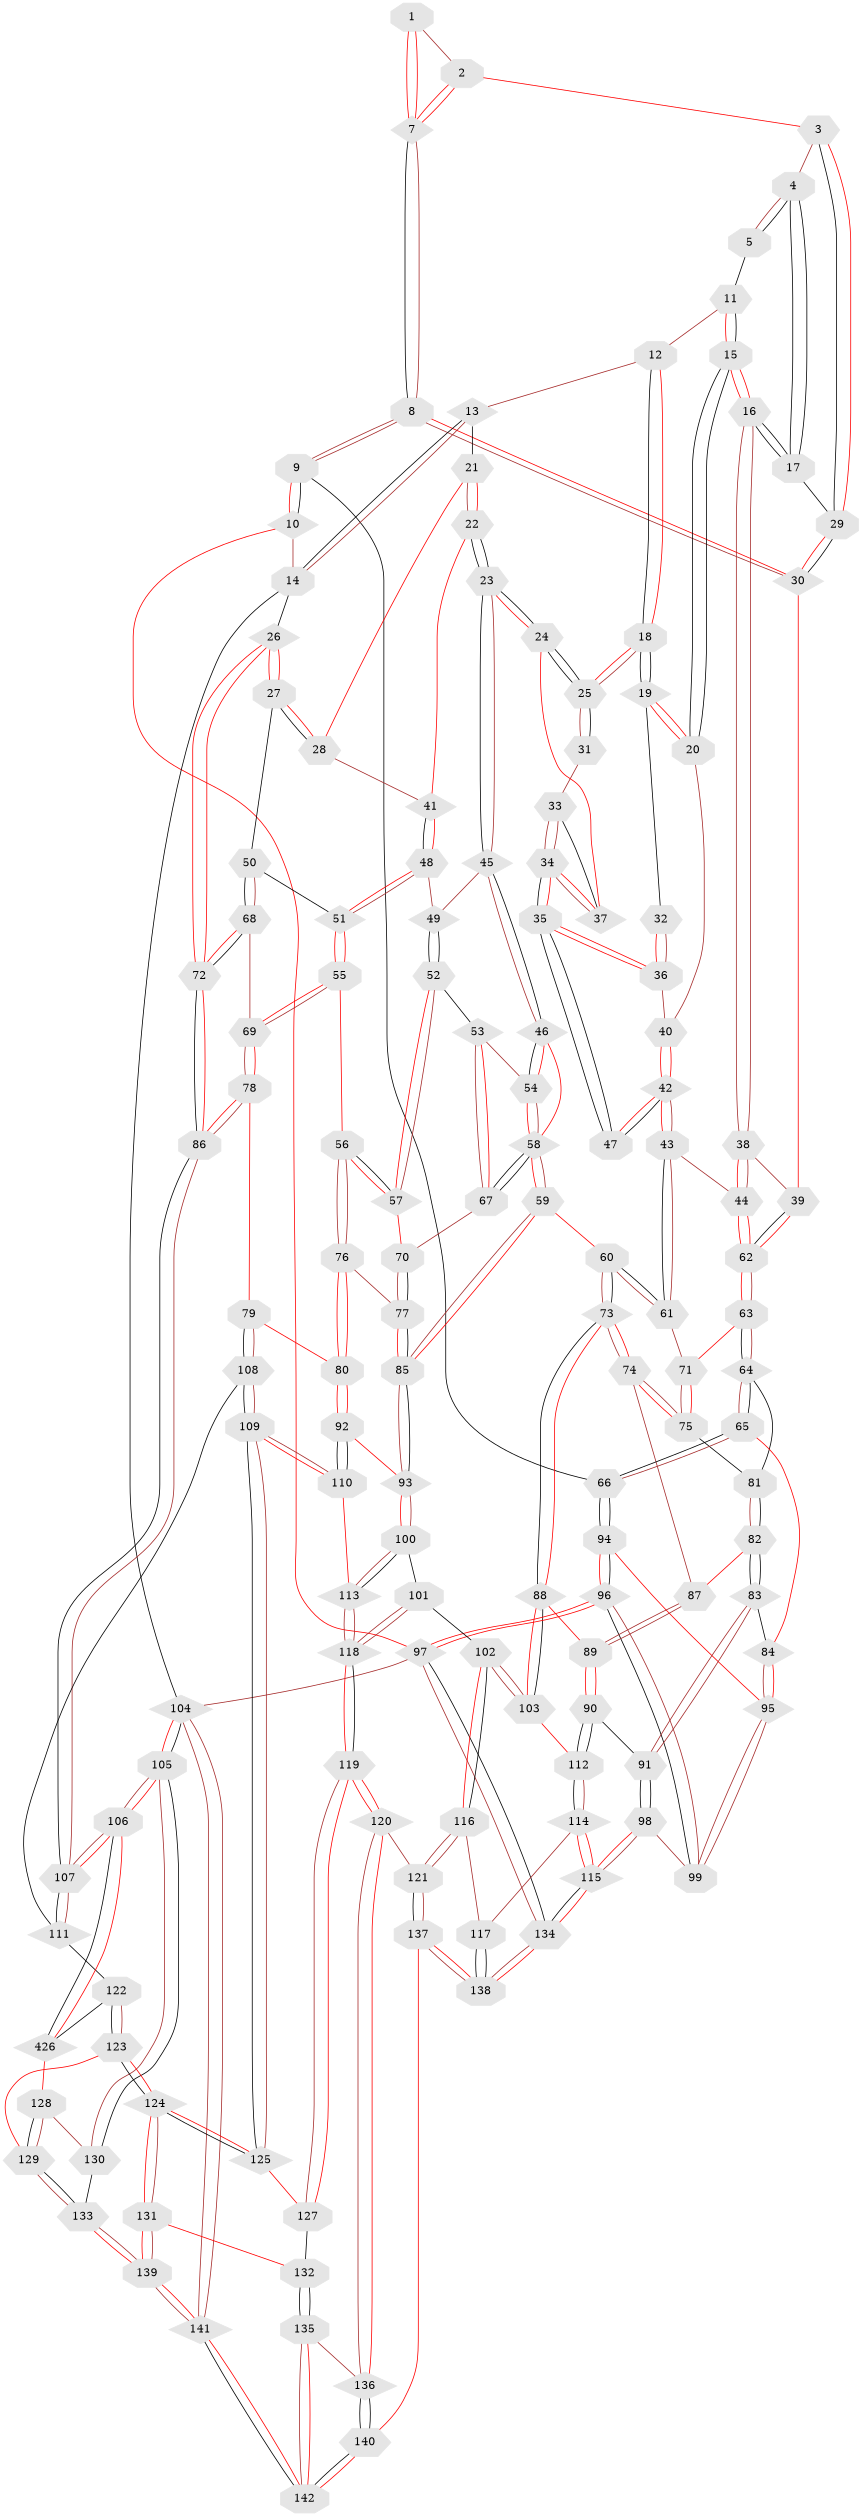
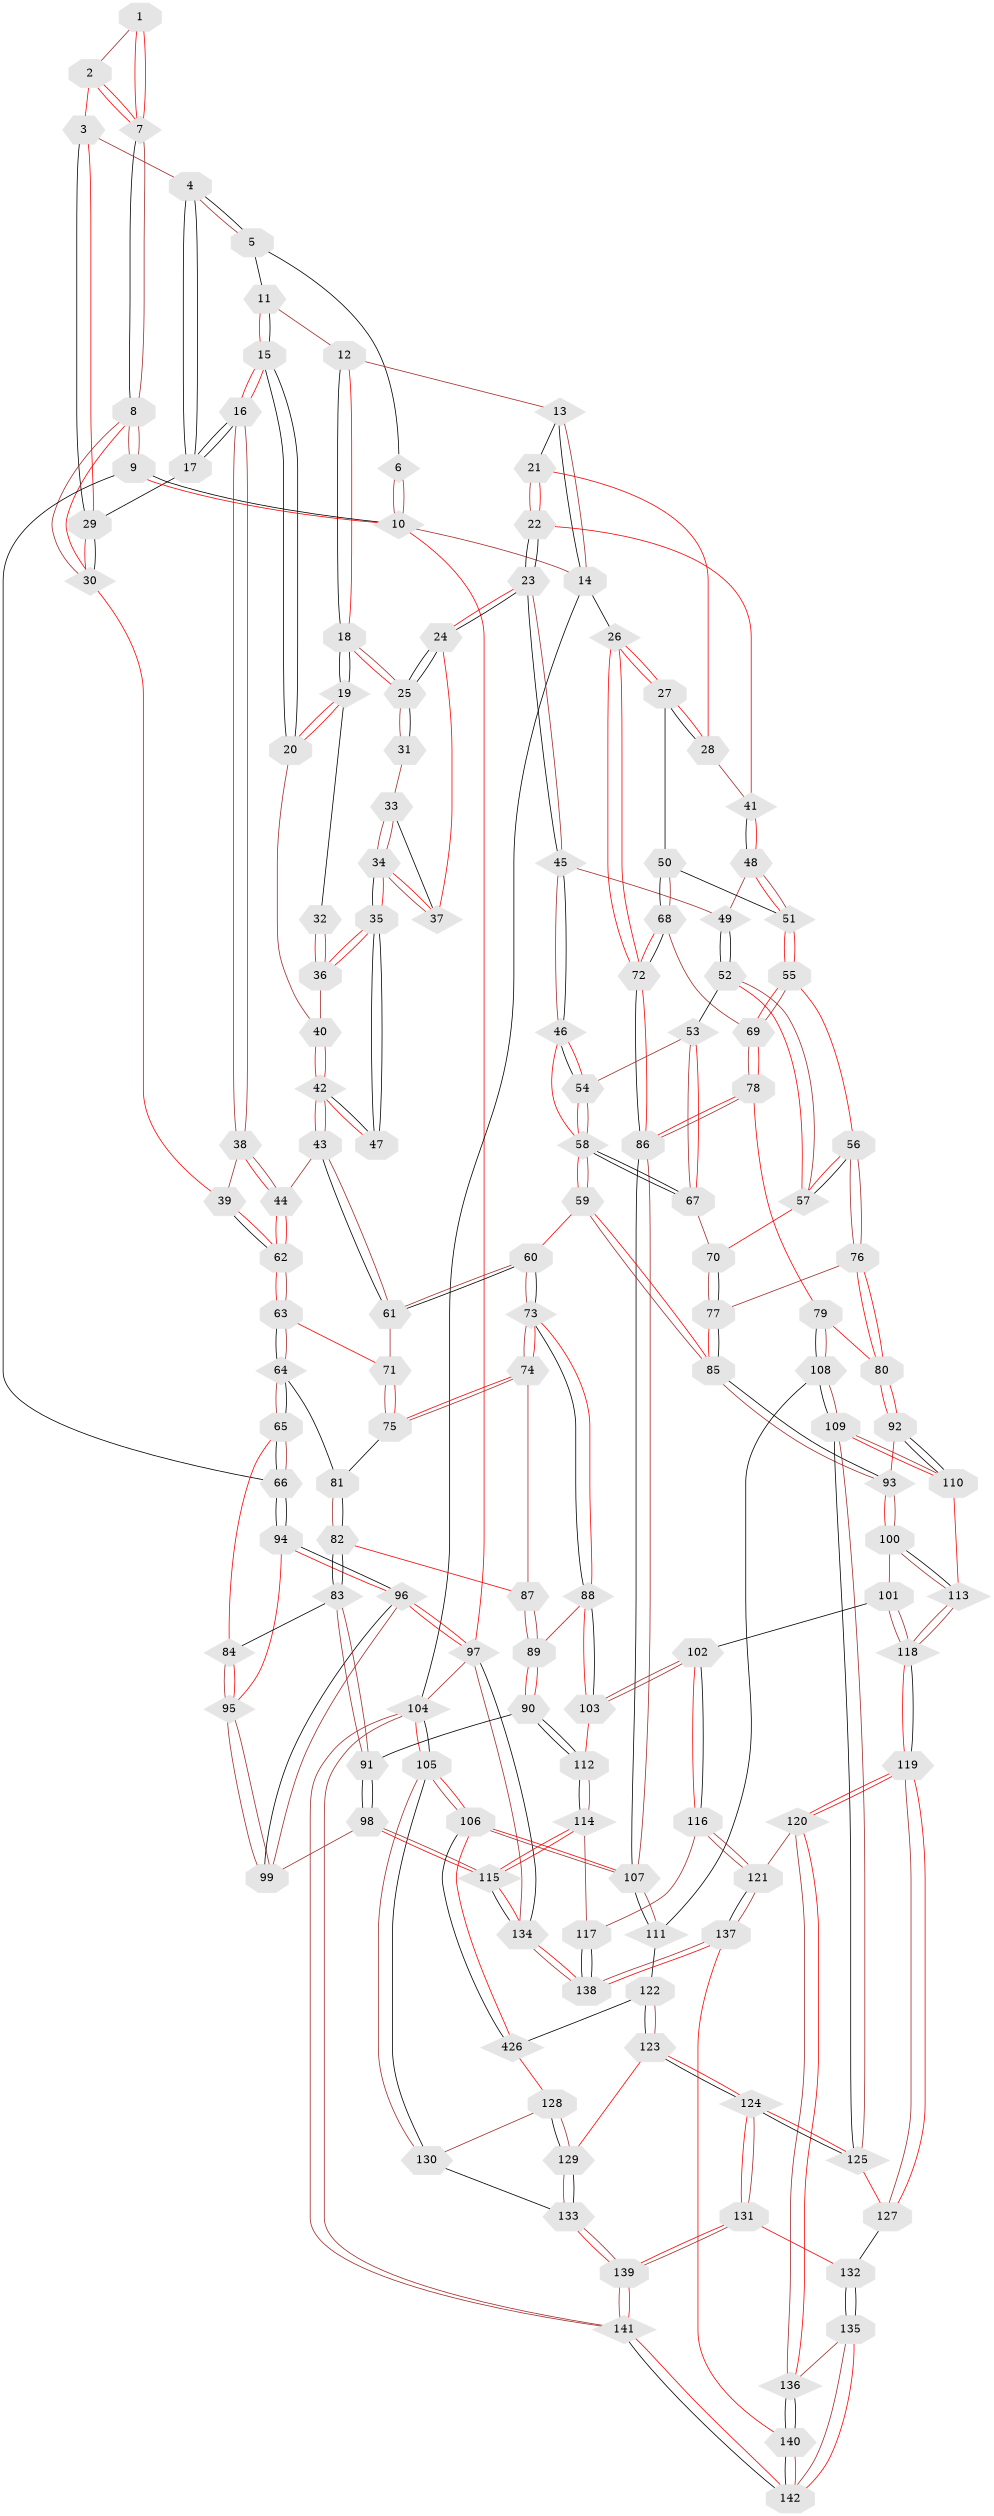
none -> (399, 468)
(412, 1568) -> (889, 1568)
